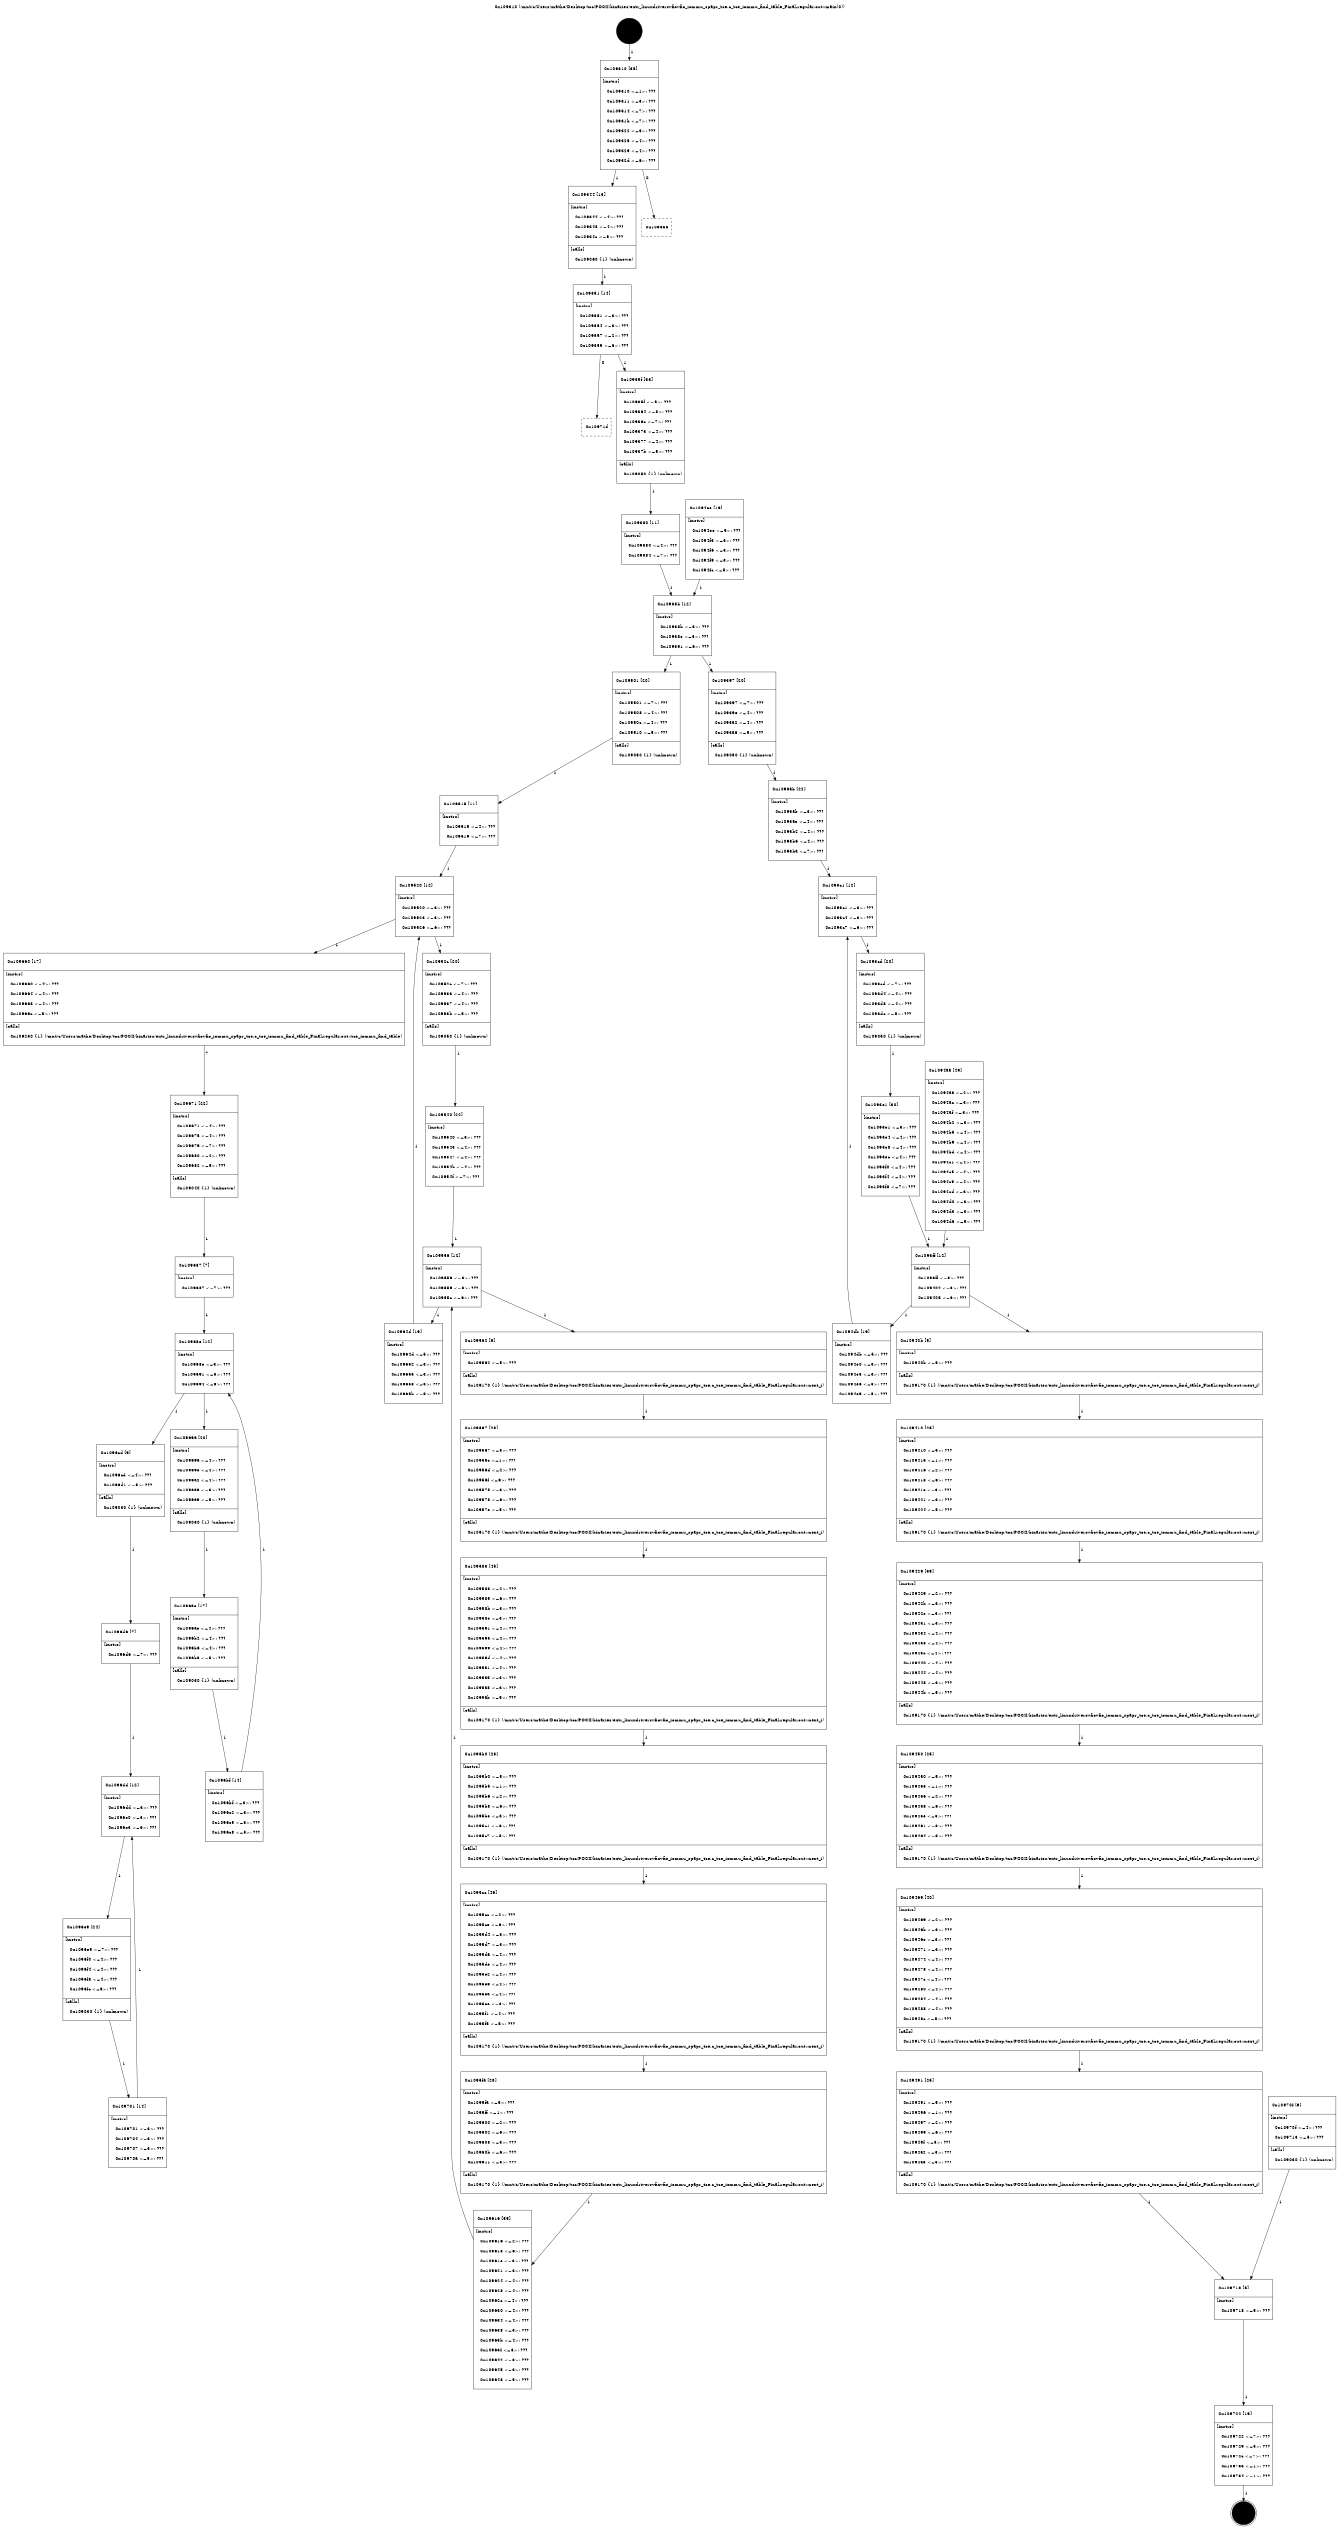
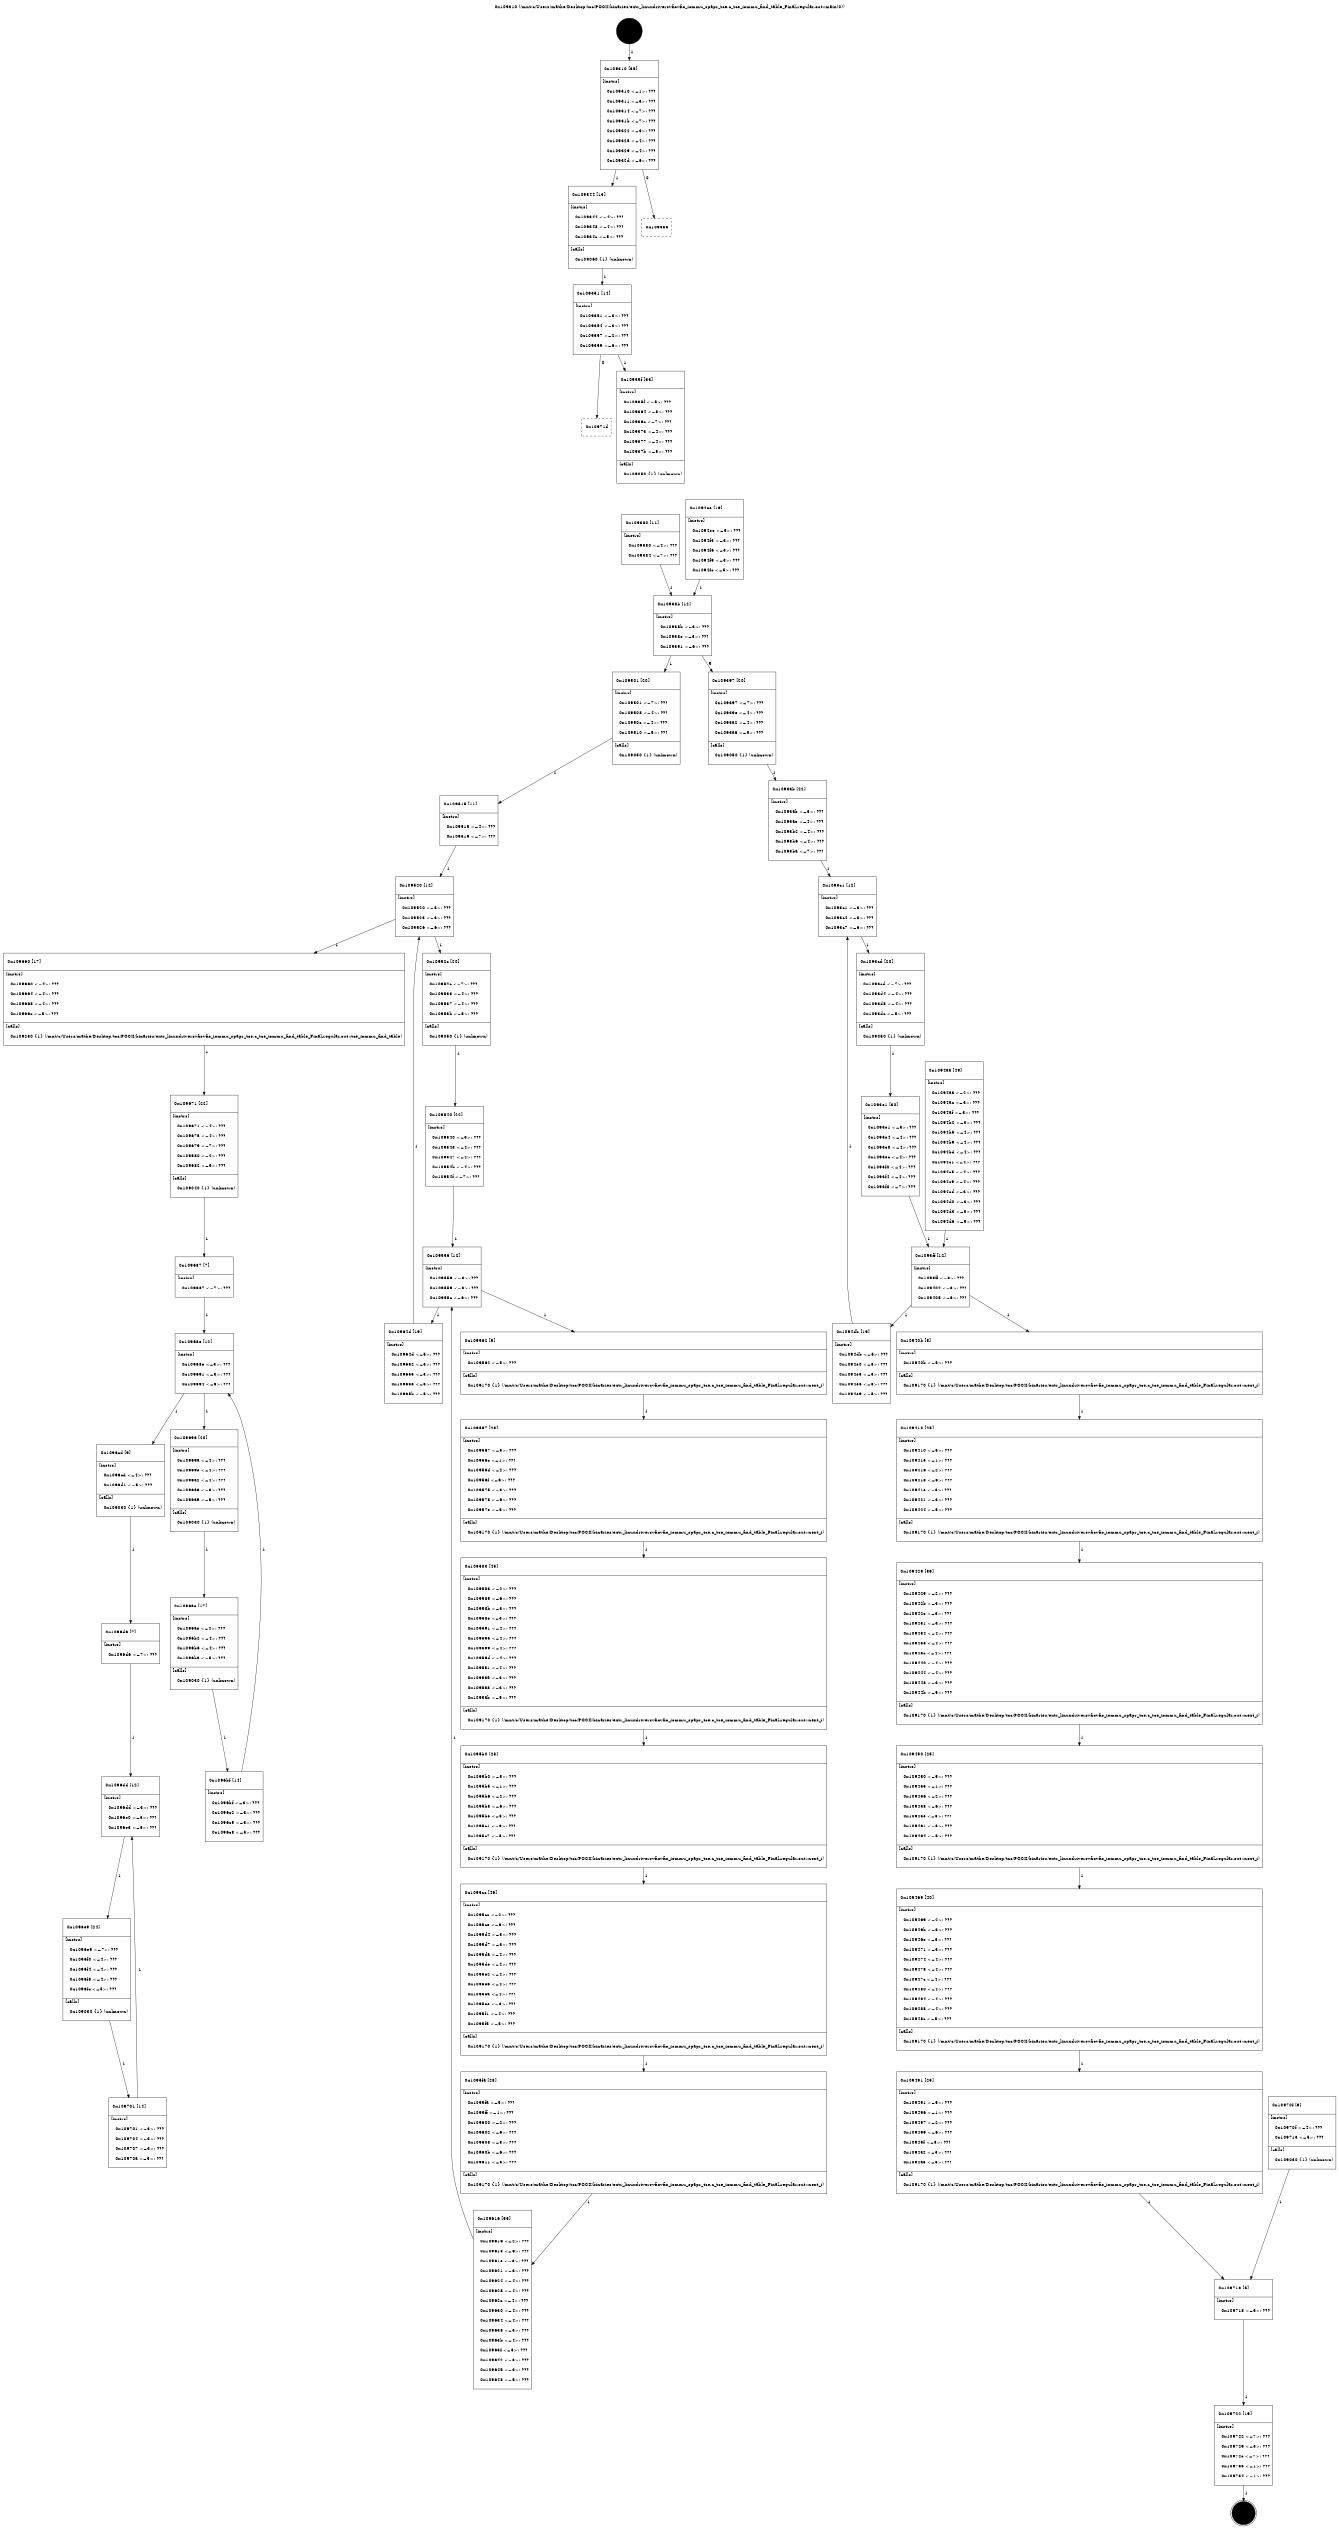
(651, 497) -> none
(709, 664) -> (709, 664)
